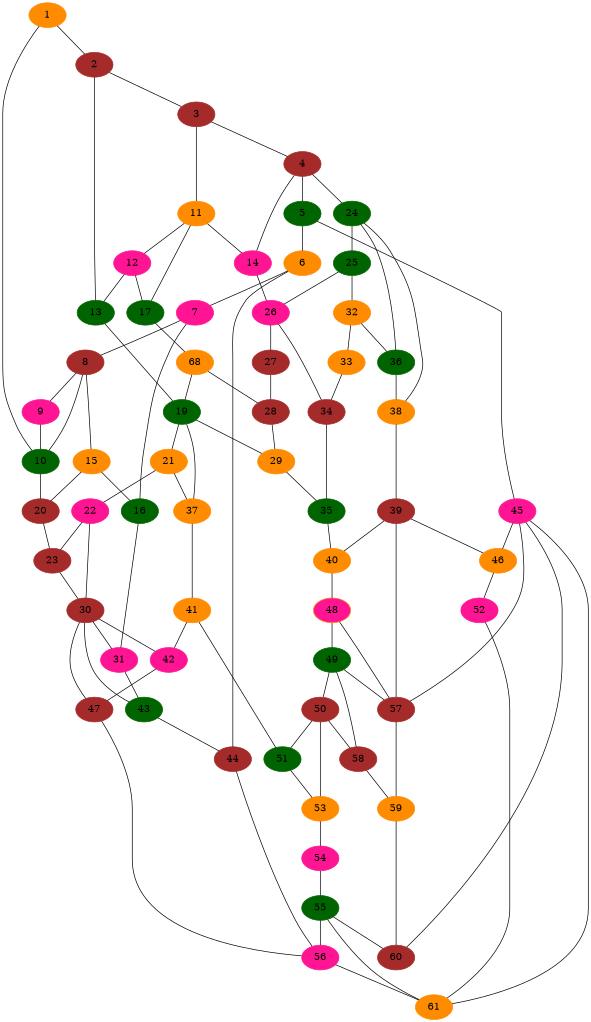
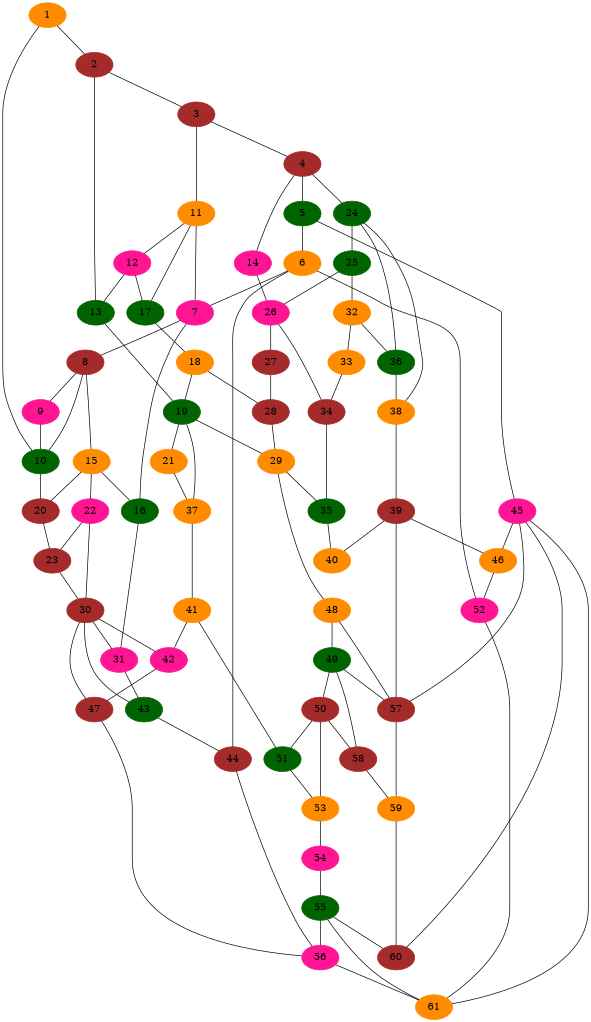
(225, 238) -> (196, 263)
(195, 362) -> (195, 362)
none -> (460, 392)
(130, 486) -> (91, 486)
(332, 586) -> (294, 539)
(332, 610) -> (332, 610)
